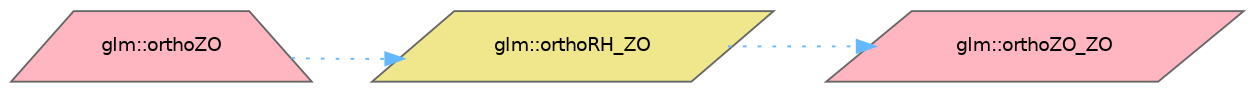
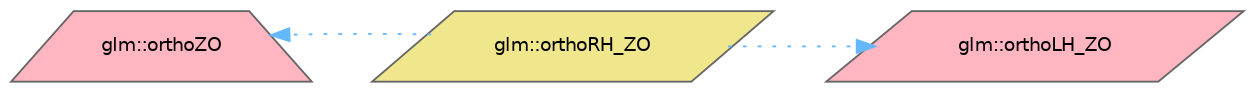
(1035, 46) -> (1035, 46)
(338, 59) -> (360, 34)
